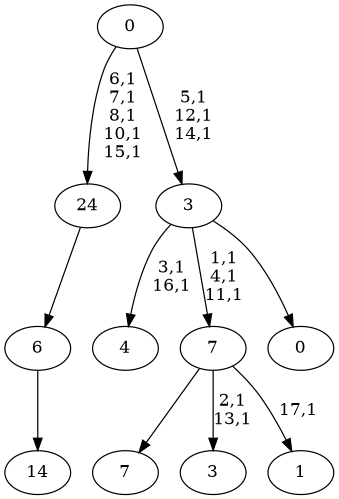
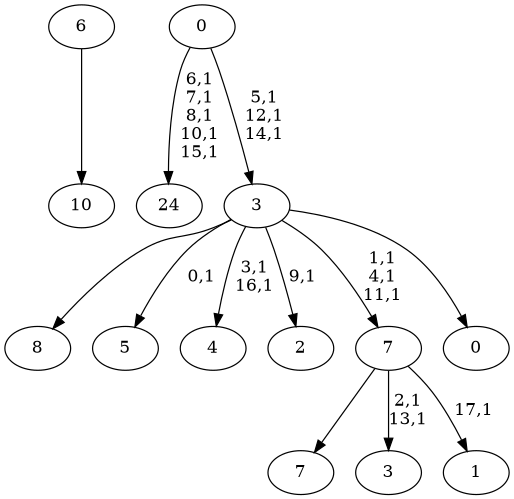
(65, 272) -> none
none -> (38, 348)
none -> (125, 348)
none -> (301, 348)
(38, 473) -> (82, 206)
